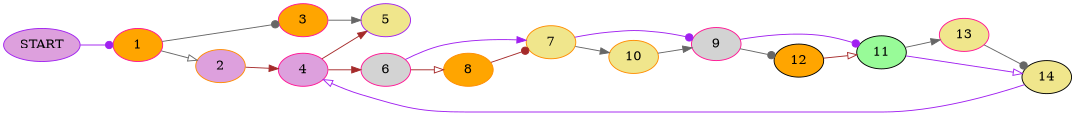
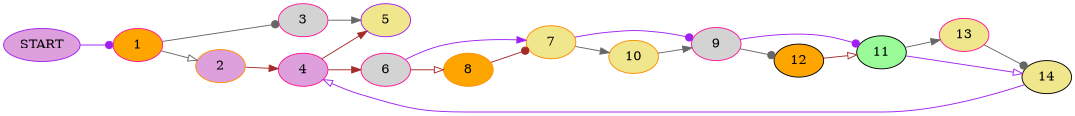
(303, 20) -> (303, 20)
